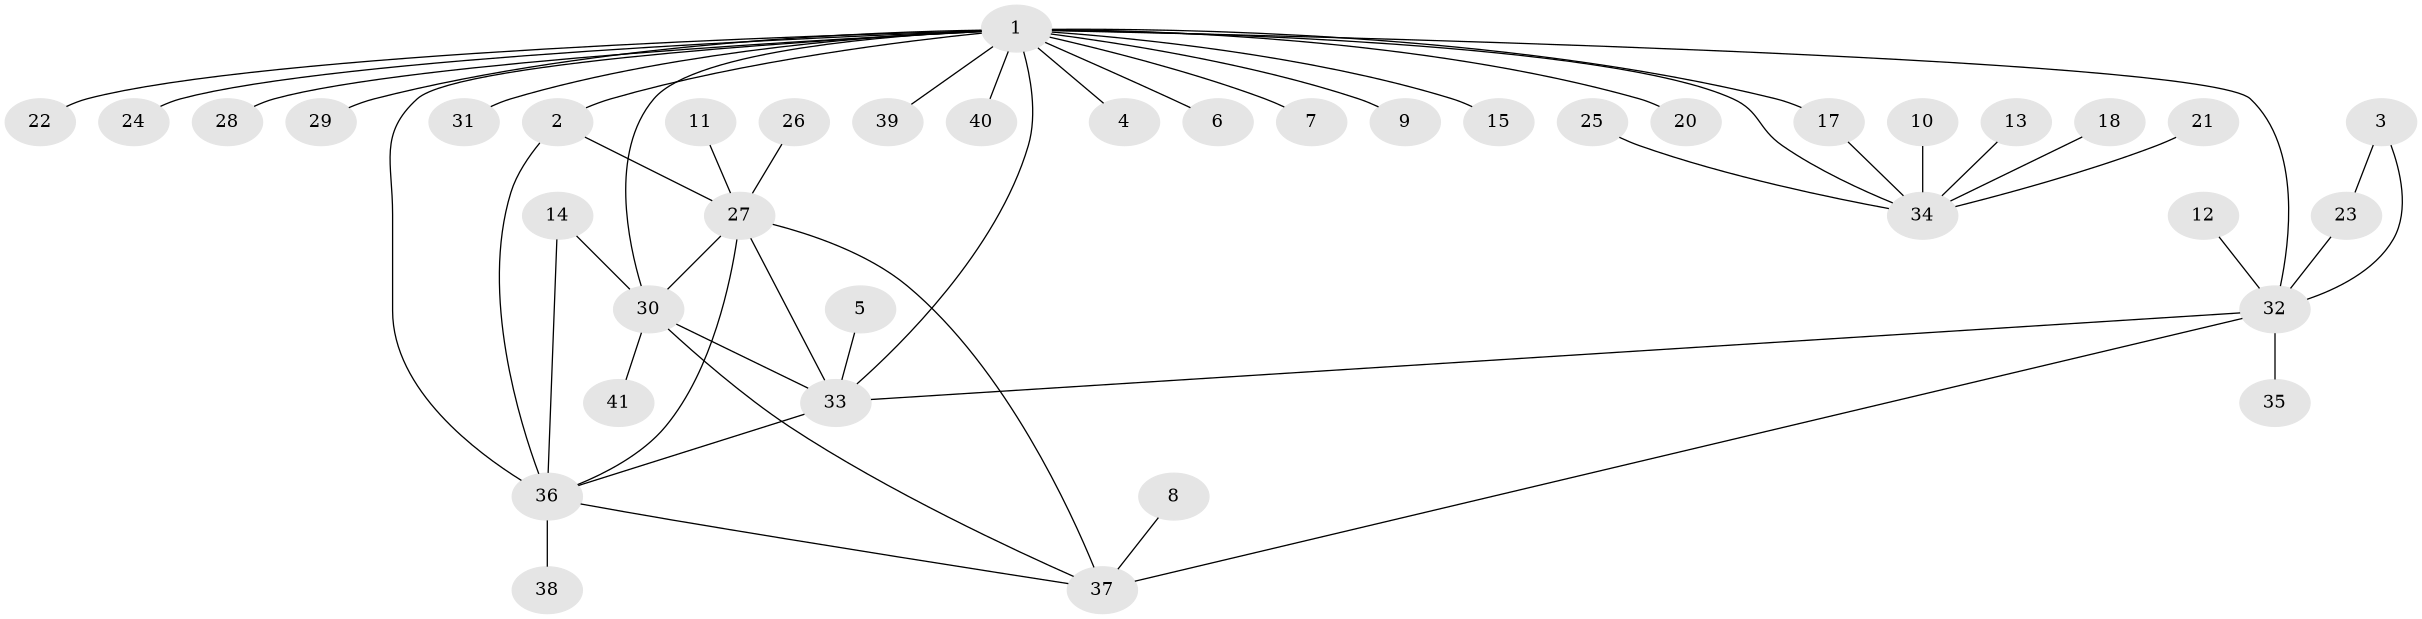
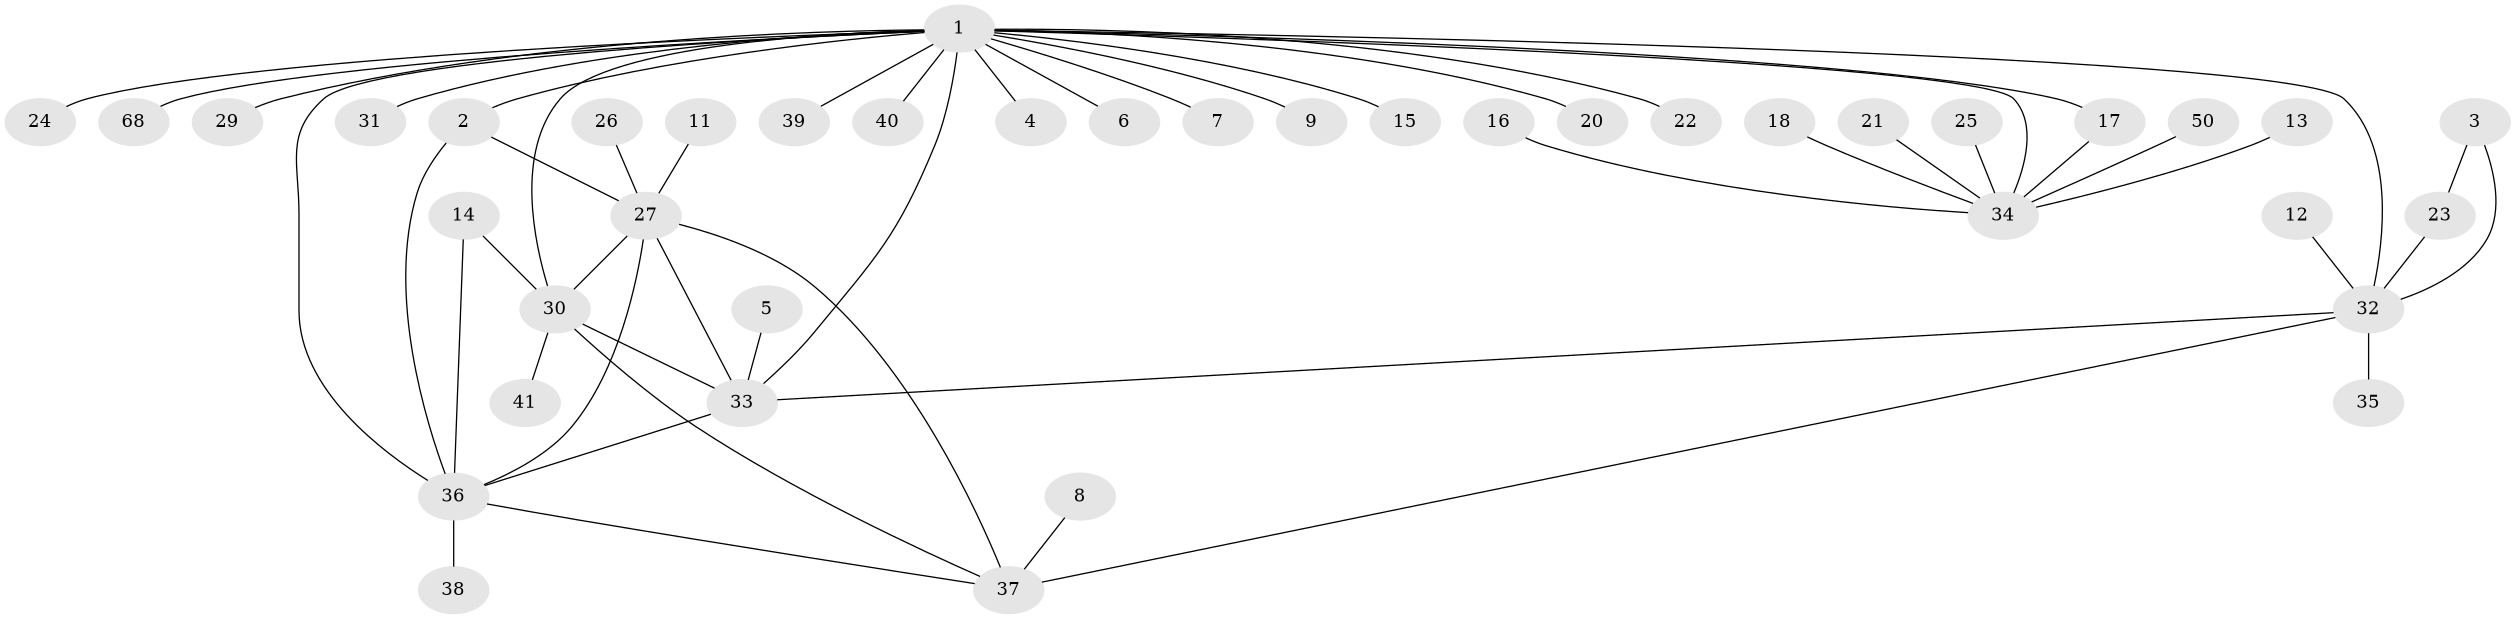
(227, 122) -> (134, 122)
none -> (1499, 122)
(1923, 122) -> (2203, 122)
